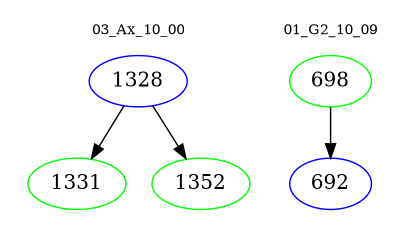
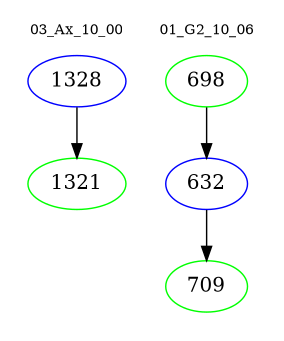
(331, 31) -> (207, 31)
(77, 184) -> (77, 184)
(201, 184) -> none
(331, 184) -> (207, 184)
none -> (207, 286)
